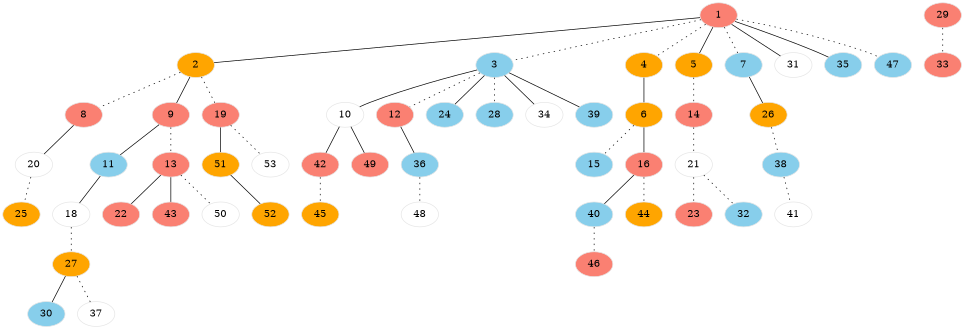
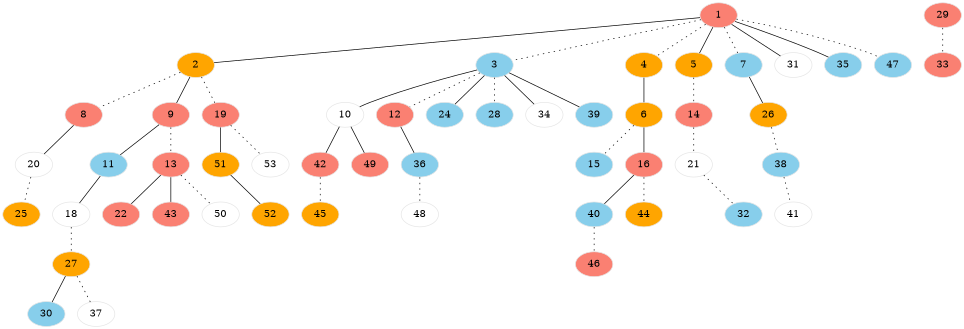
(694, 214) -> none
